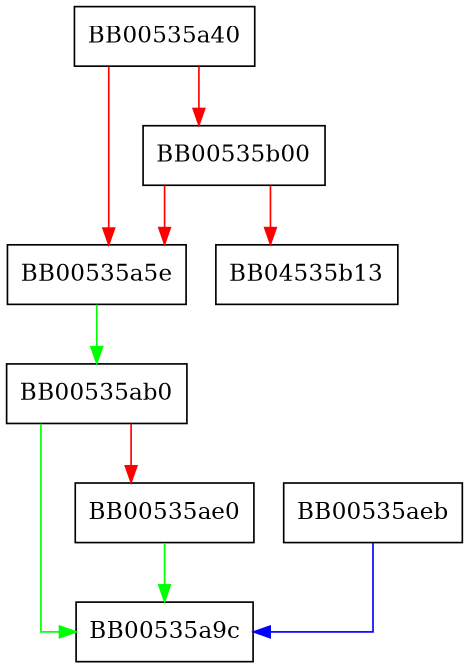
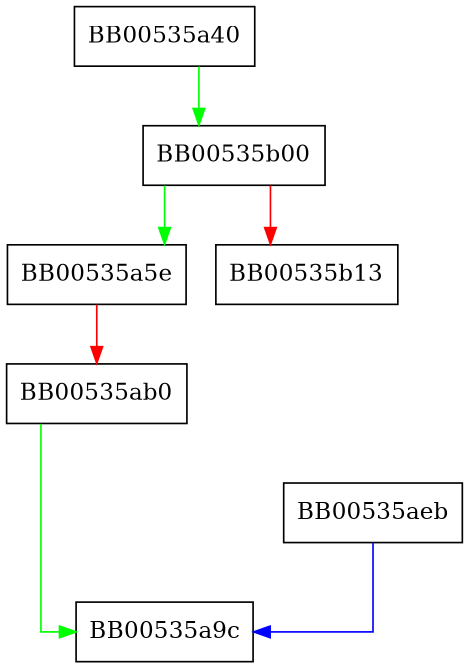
(199, 87) -> (199, 87)
(109, 147) -> none
(165, 207) -> (165, 207)
(307, 275) -> (307, 275)
(97, 326) -> (97, 326)
(165, 513) -> none
